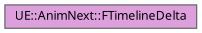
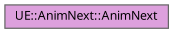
(101, 17) -> (87, 17)
